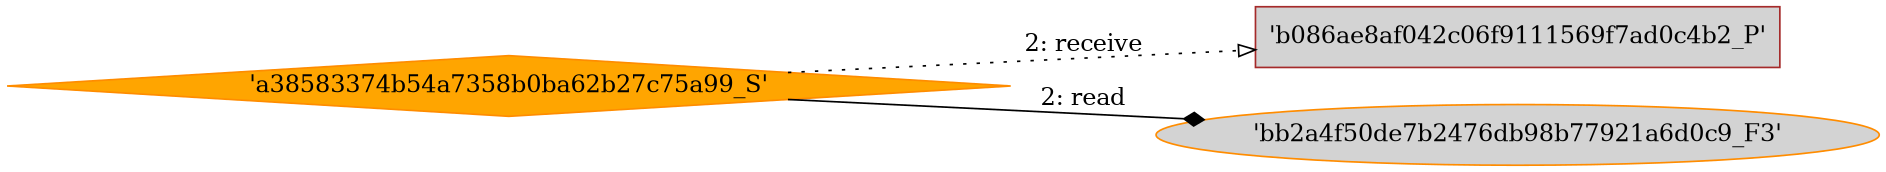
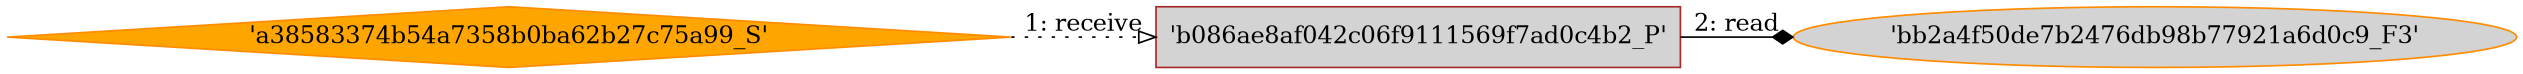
(1084, 45) -> (1084, 24)
(986, 109) -> (1726, 37)
